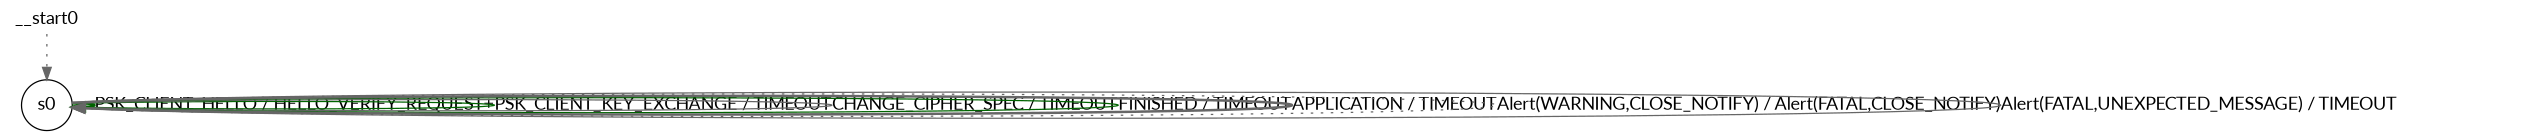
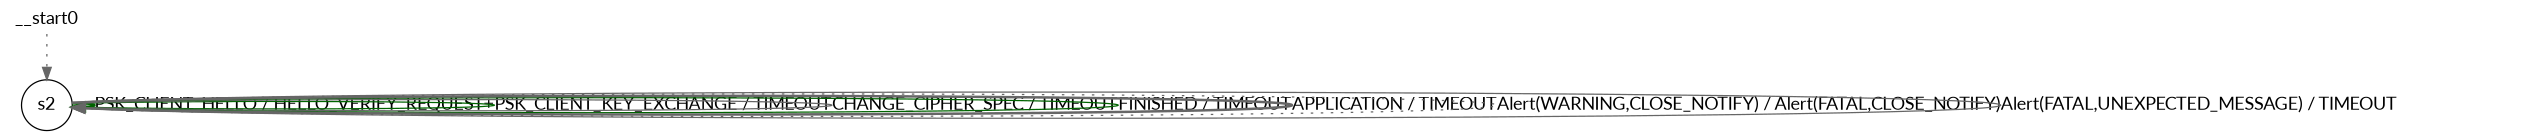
(47, 105) -> (47, 105)
